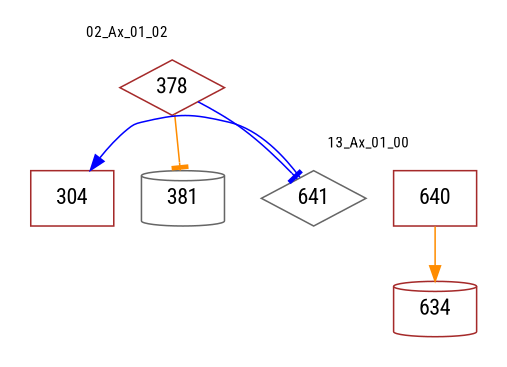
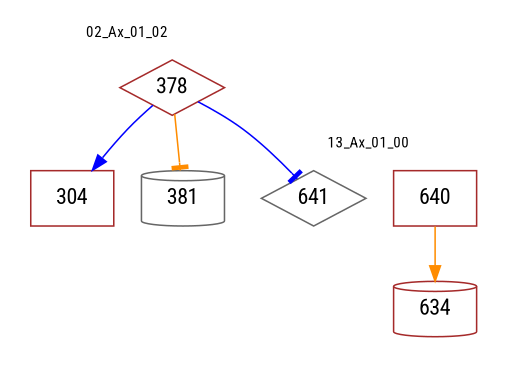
(203, 117) -> (127, 130)
